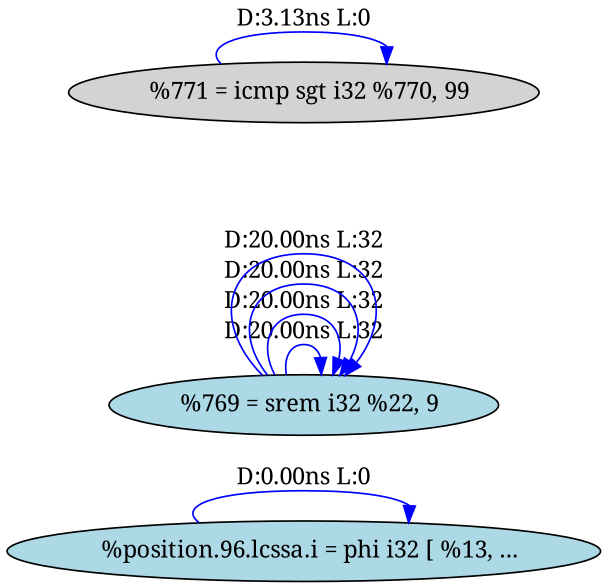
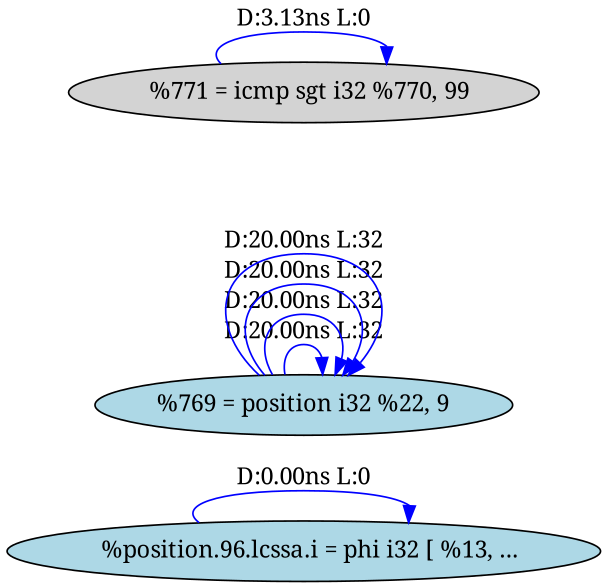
(304, 405) -> (304, 405)
